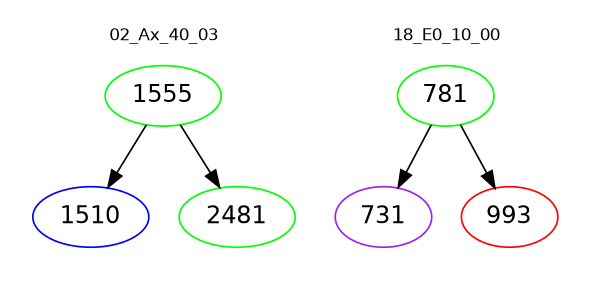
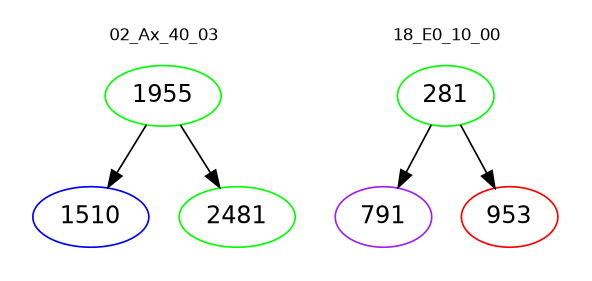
(163, 96) -> (163, 96)
(446, 96) -> (446, 96)
(383, 217) -> (383, 217)
(510, 217) -> (510, 217)
